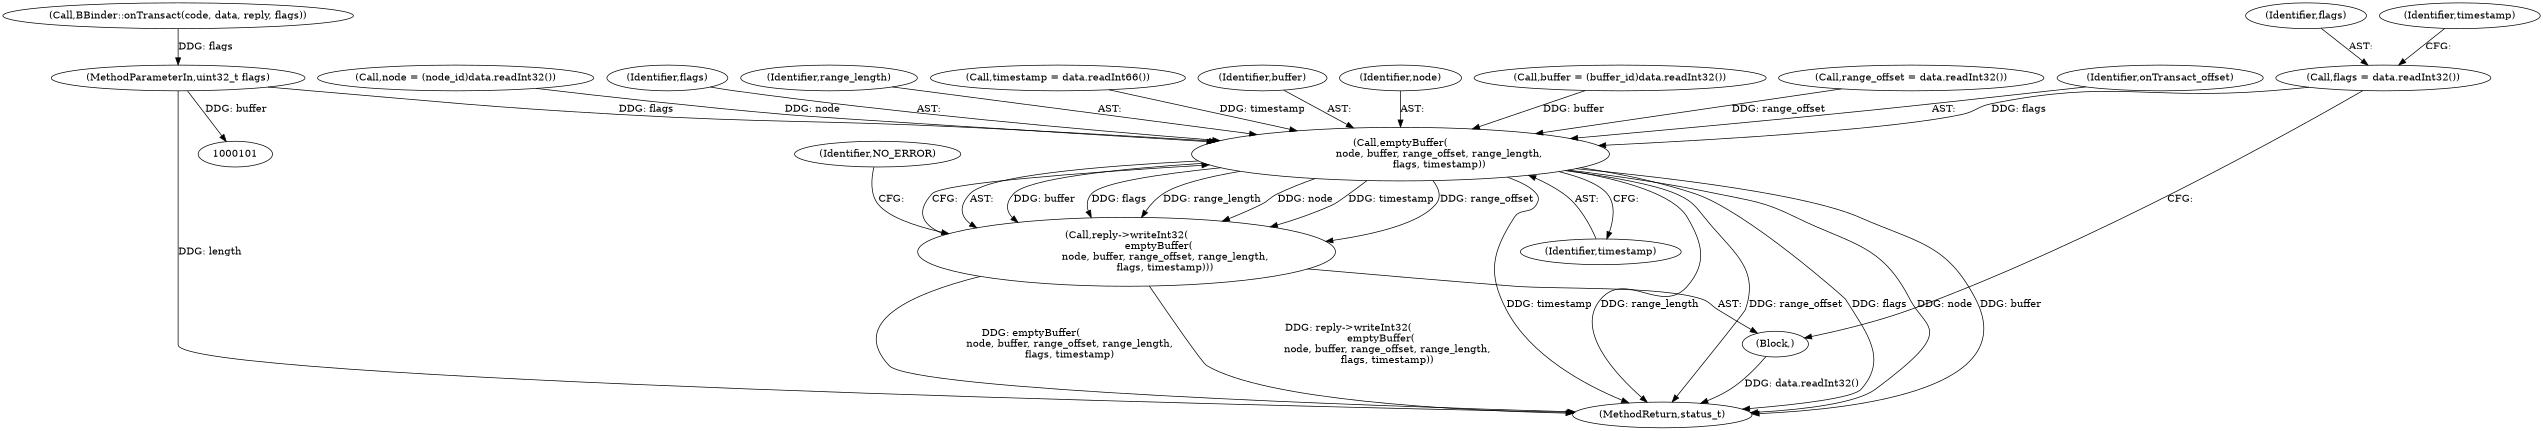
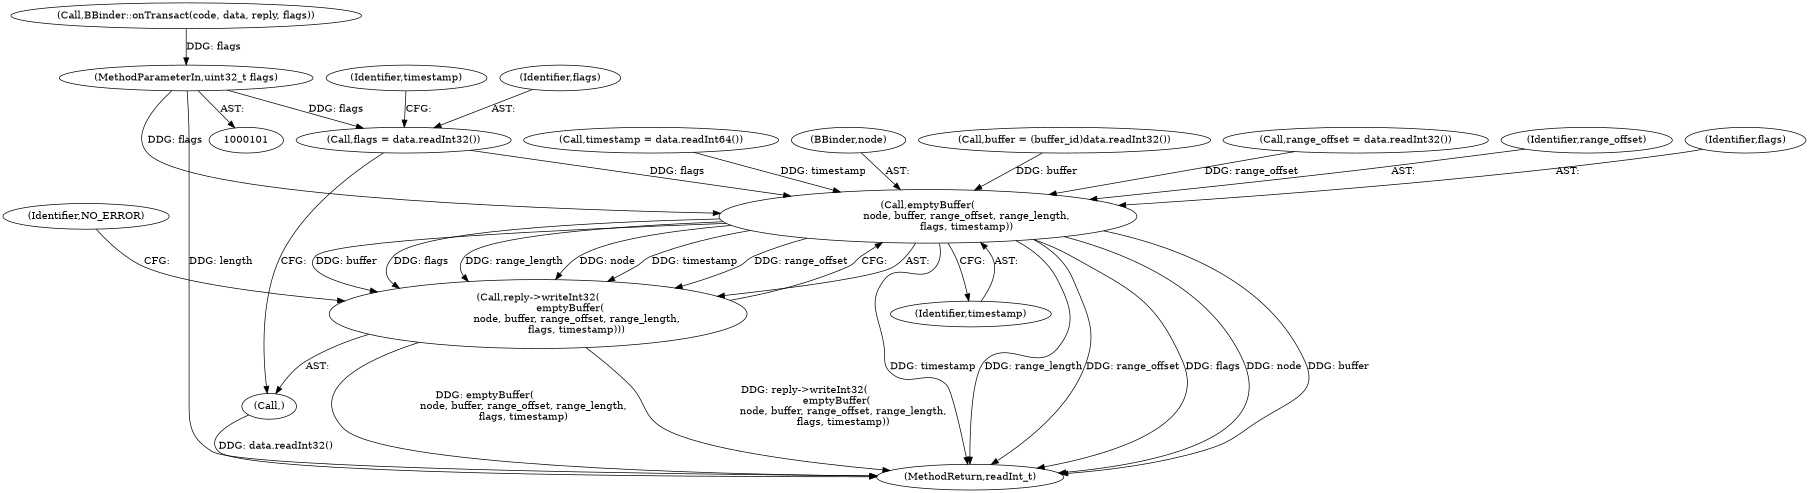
(456, 78) -> none
(829, 78) -> none
(1058, 78) -> (651, 140)
(1262, 78) -> none
(1401, 78) -> (849, 140)
(2160, 78) -> (1587, 140)
none -> (292, 108)
(236, 109) -> (234, 109)
(1775, 344) -> (269, 406)
(1662, 415) -> (970, 477)
